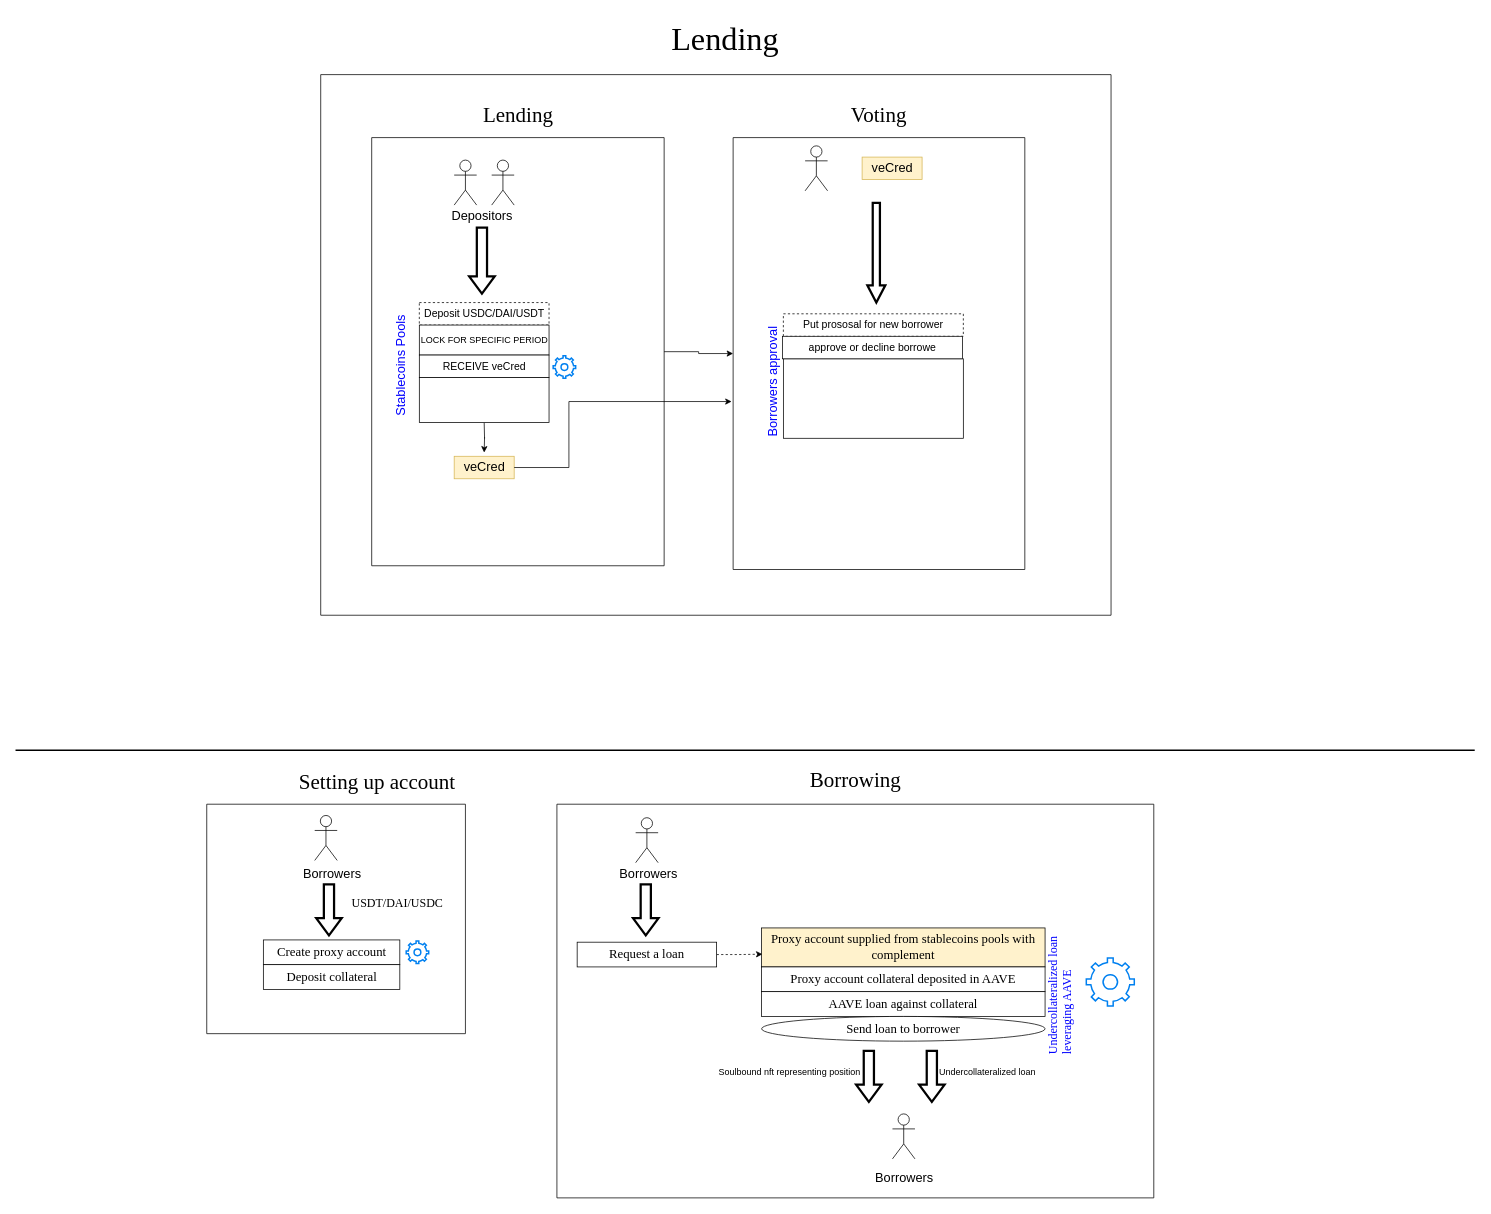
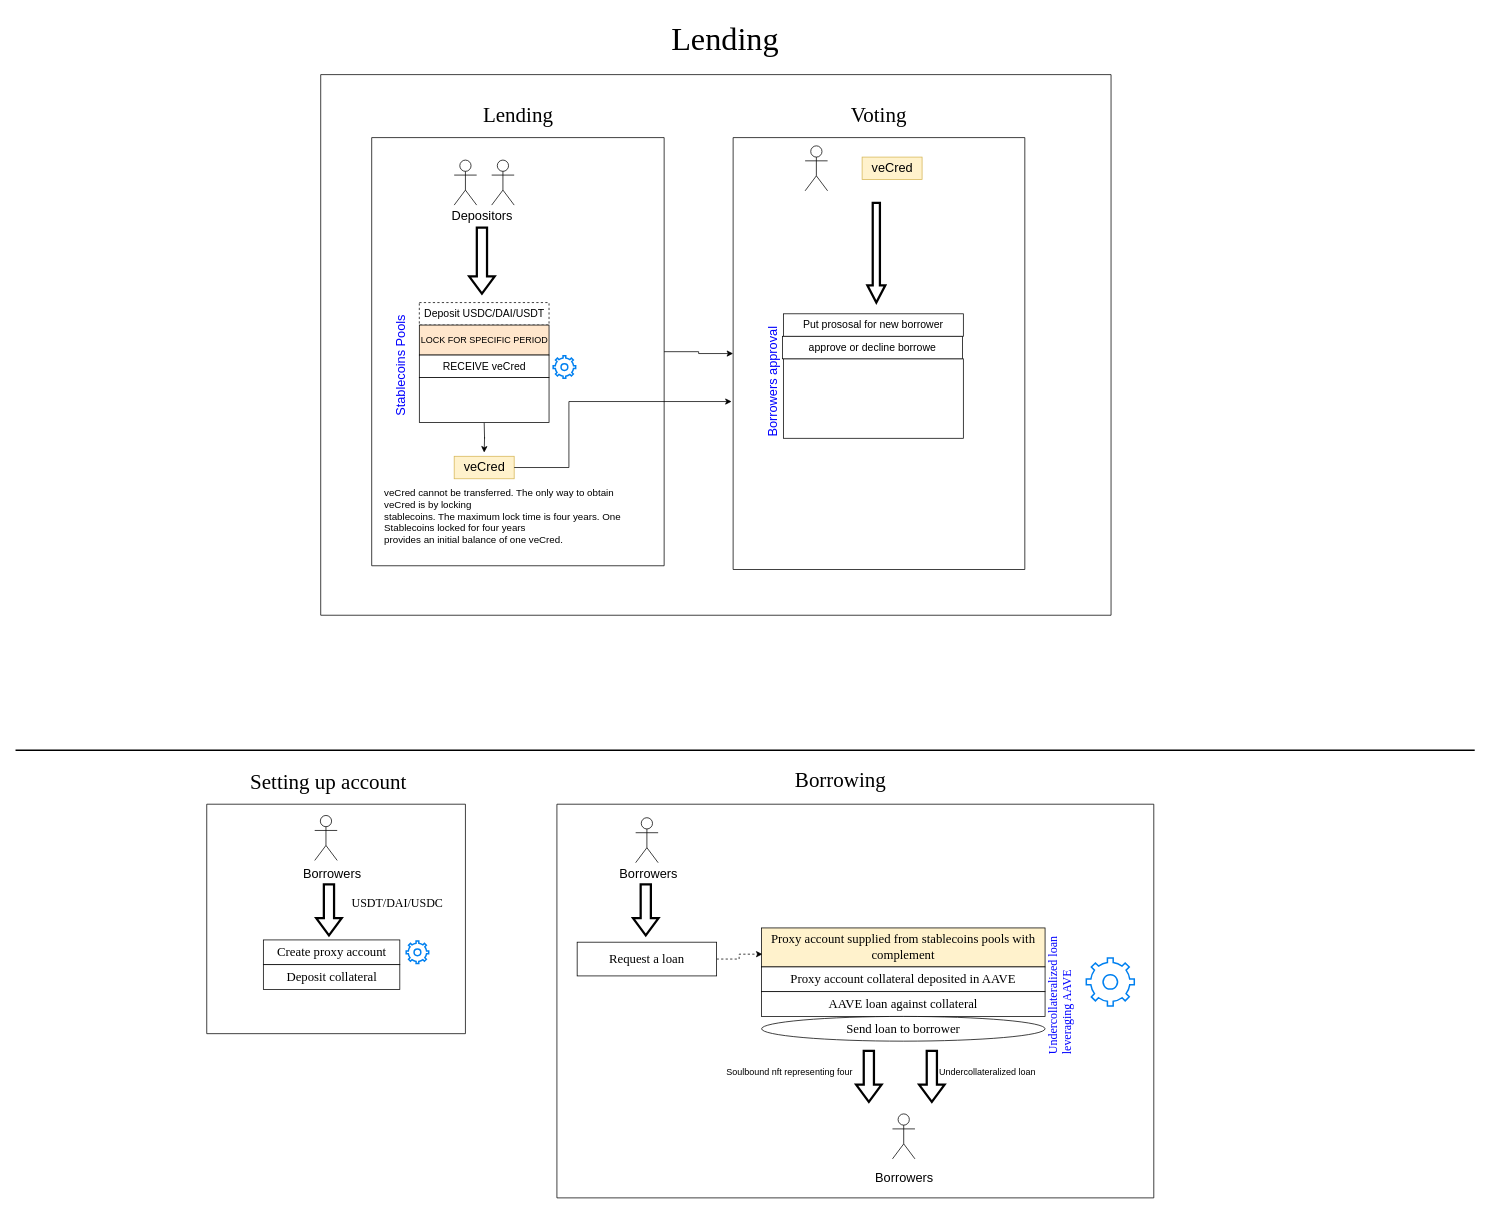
(873, 325) -> (873, 325)
(484, 340) -> (484, 340)
none -> (514, 516)
(855, 780) -> (840, 780)
(377, 782) -> (328, 782)
(647, 955) -> (647, 959)
(790, 1072) -> (790, 1072)
